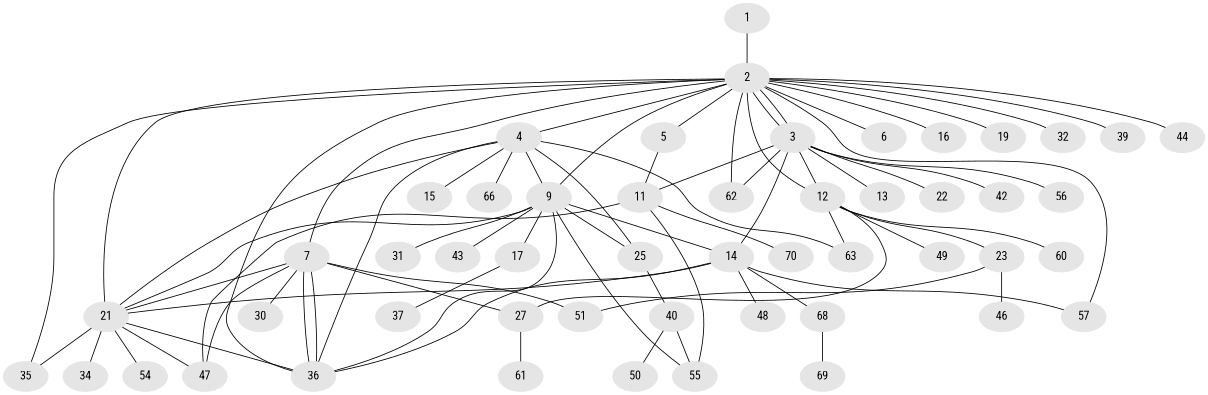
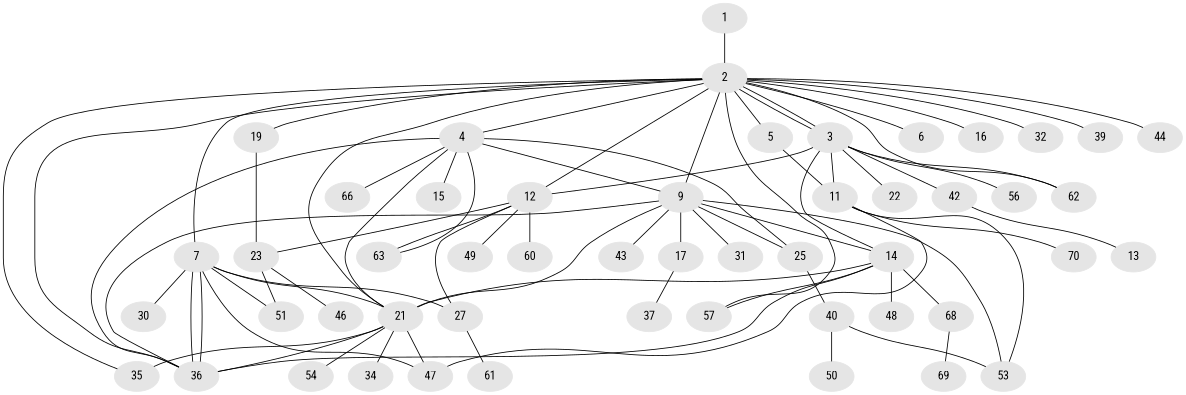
(838, 168) -> (1044, 227)
none -> (256, 197)
(695, 376) -> (1003, 376)
